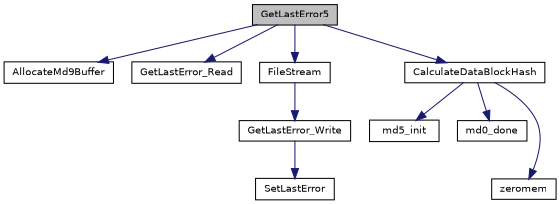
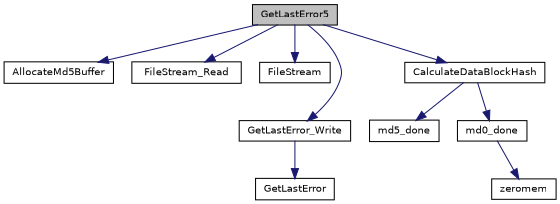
(59, 73) -> (59, 73)
(187, 73) -> (187, 73)
(295, 97) -> (341, 68)
(535, 117) -> (505, 155)
(404, 131) -> (404, 131)
(295, 189) -> (295, 189)
